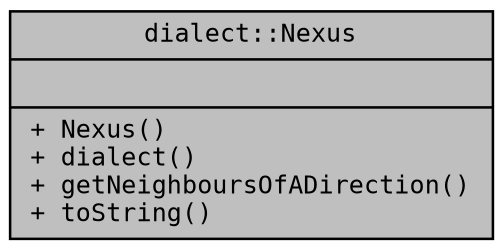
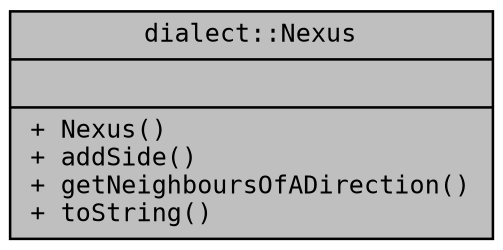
(115, 158) -> (115, 158)
